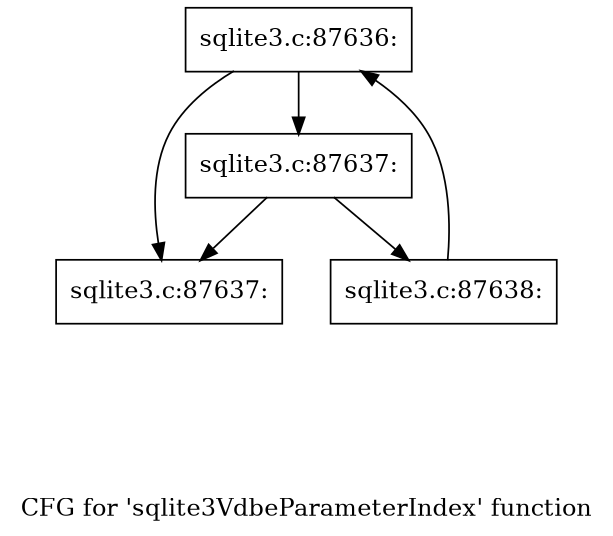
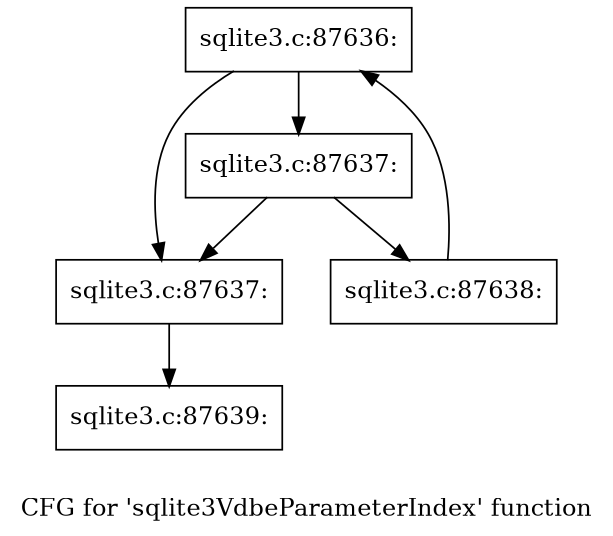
none -> (169, 418)
